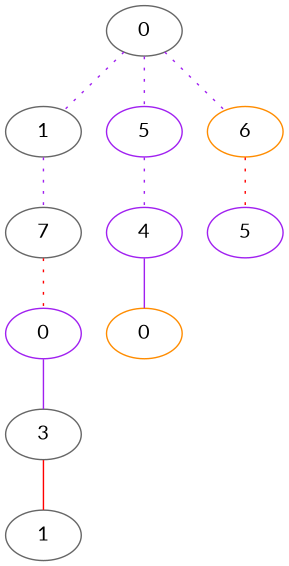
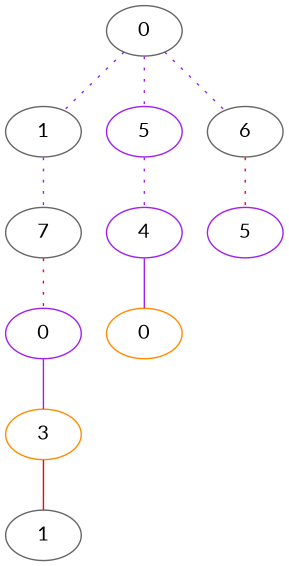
(245, 132) -> (245, 132)
(43, 434) -> (43, 434)
